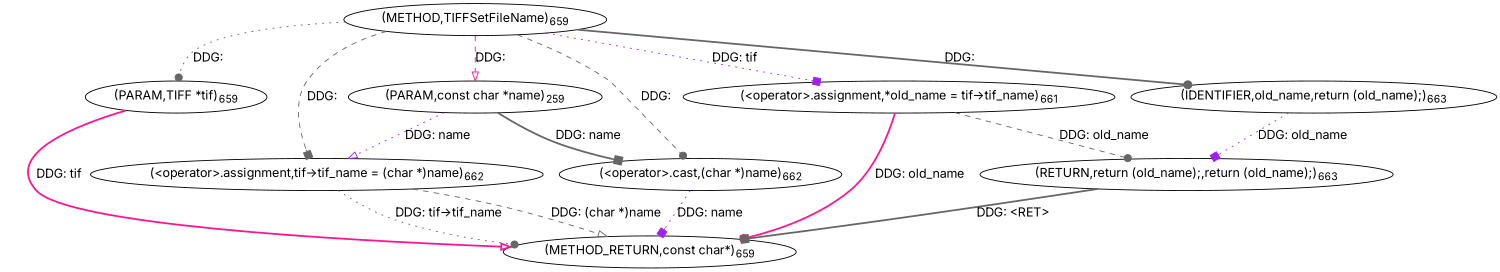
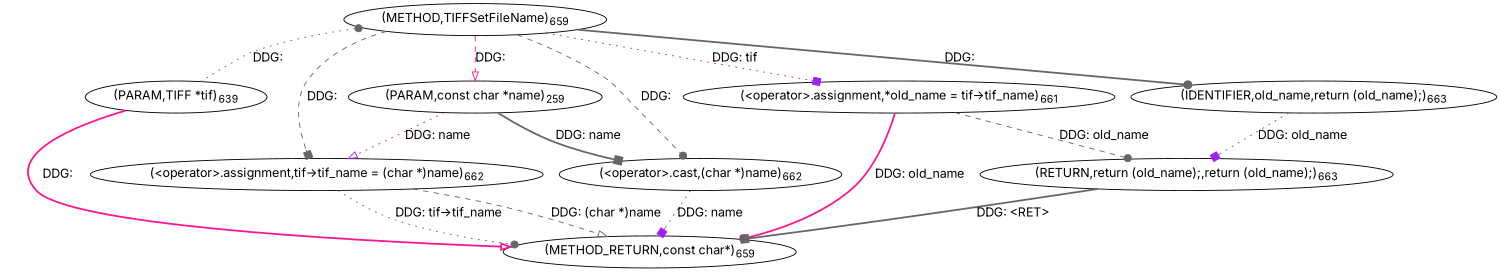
(254, 31) -> (274, 45)
(229, 96) -> (229, 96)
(59, 174) -> (59, 174)
